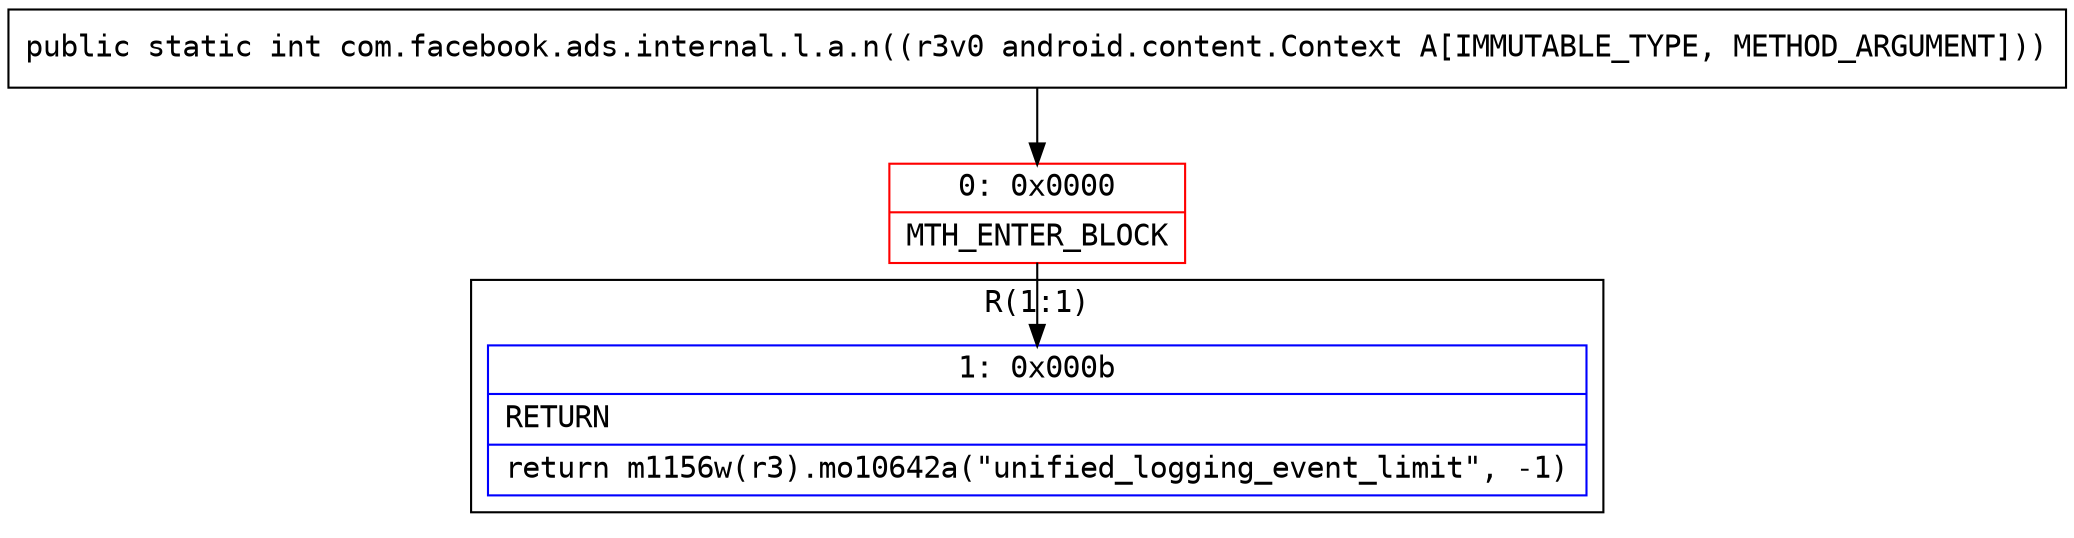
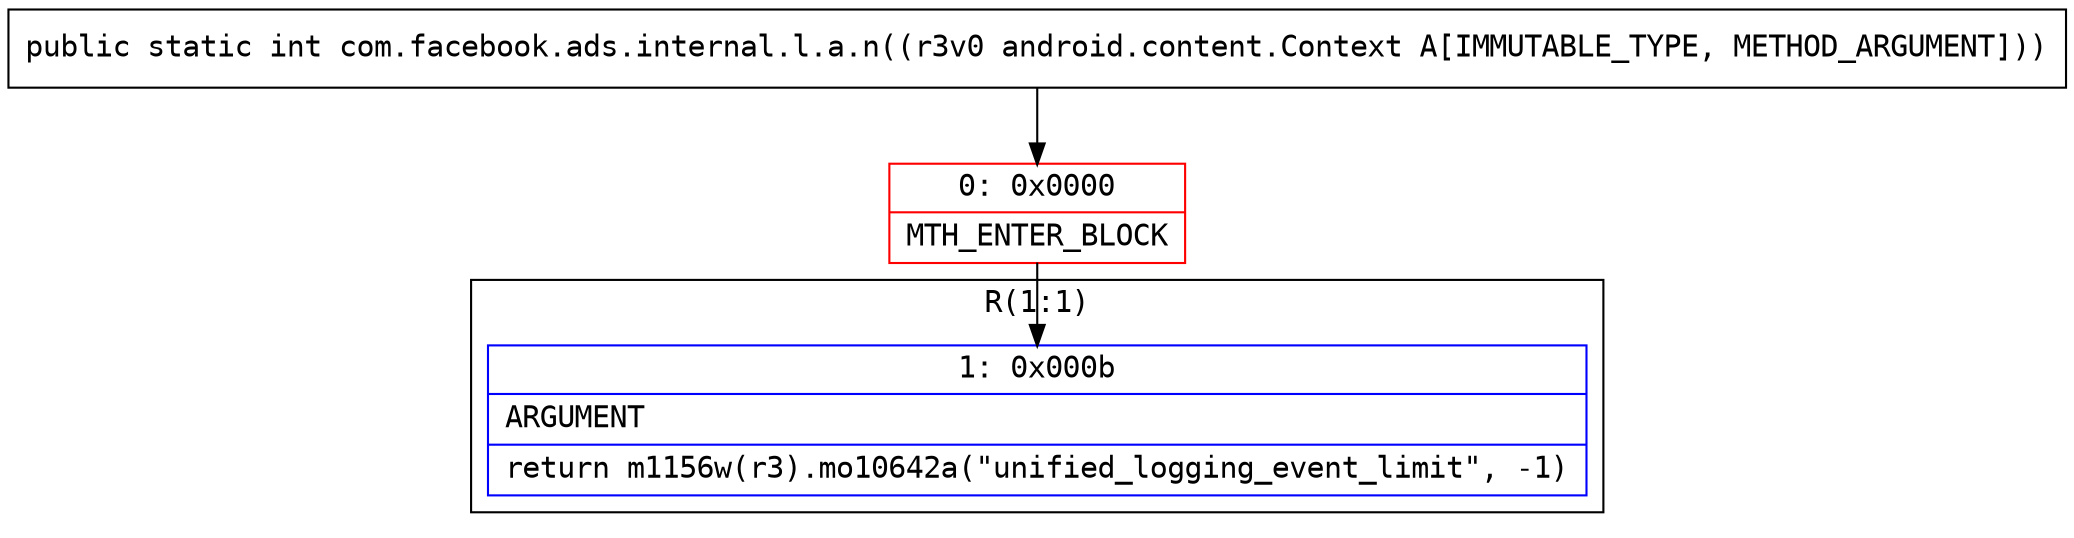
(558, 418) -> (576, 418)
